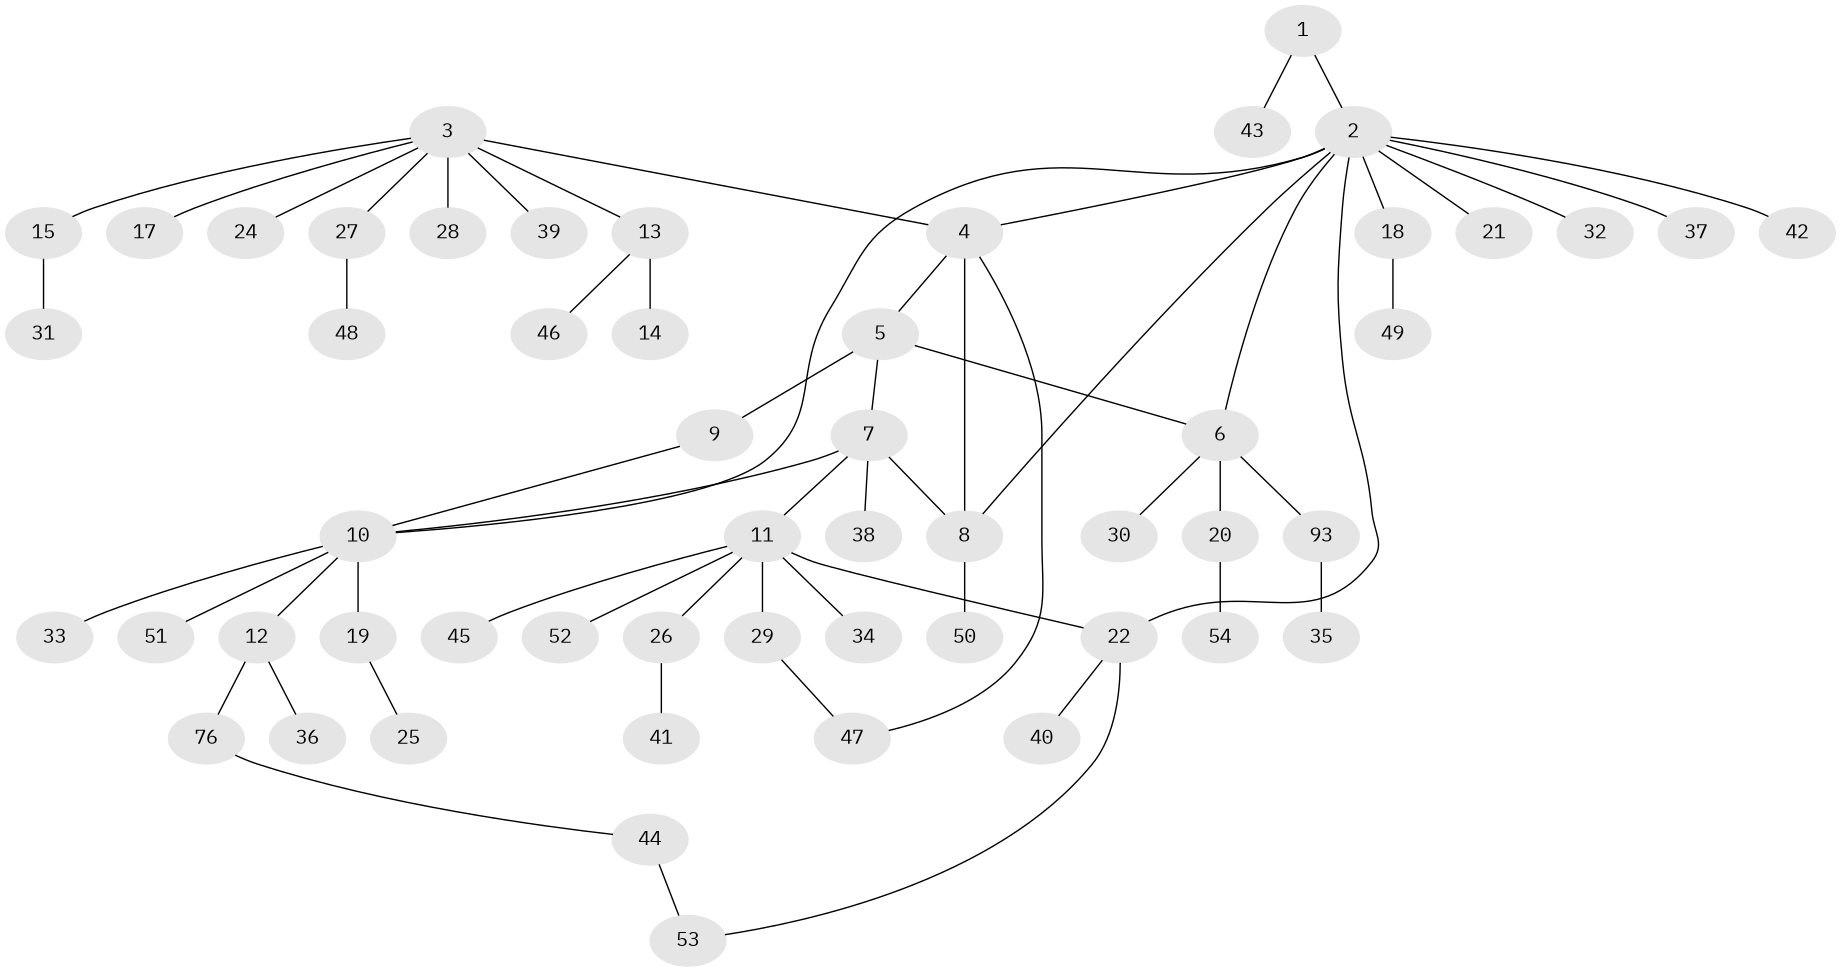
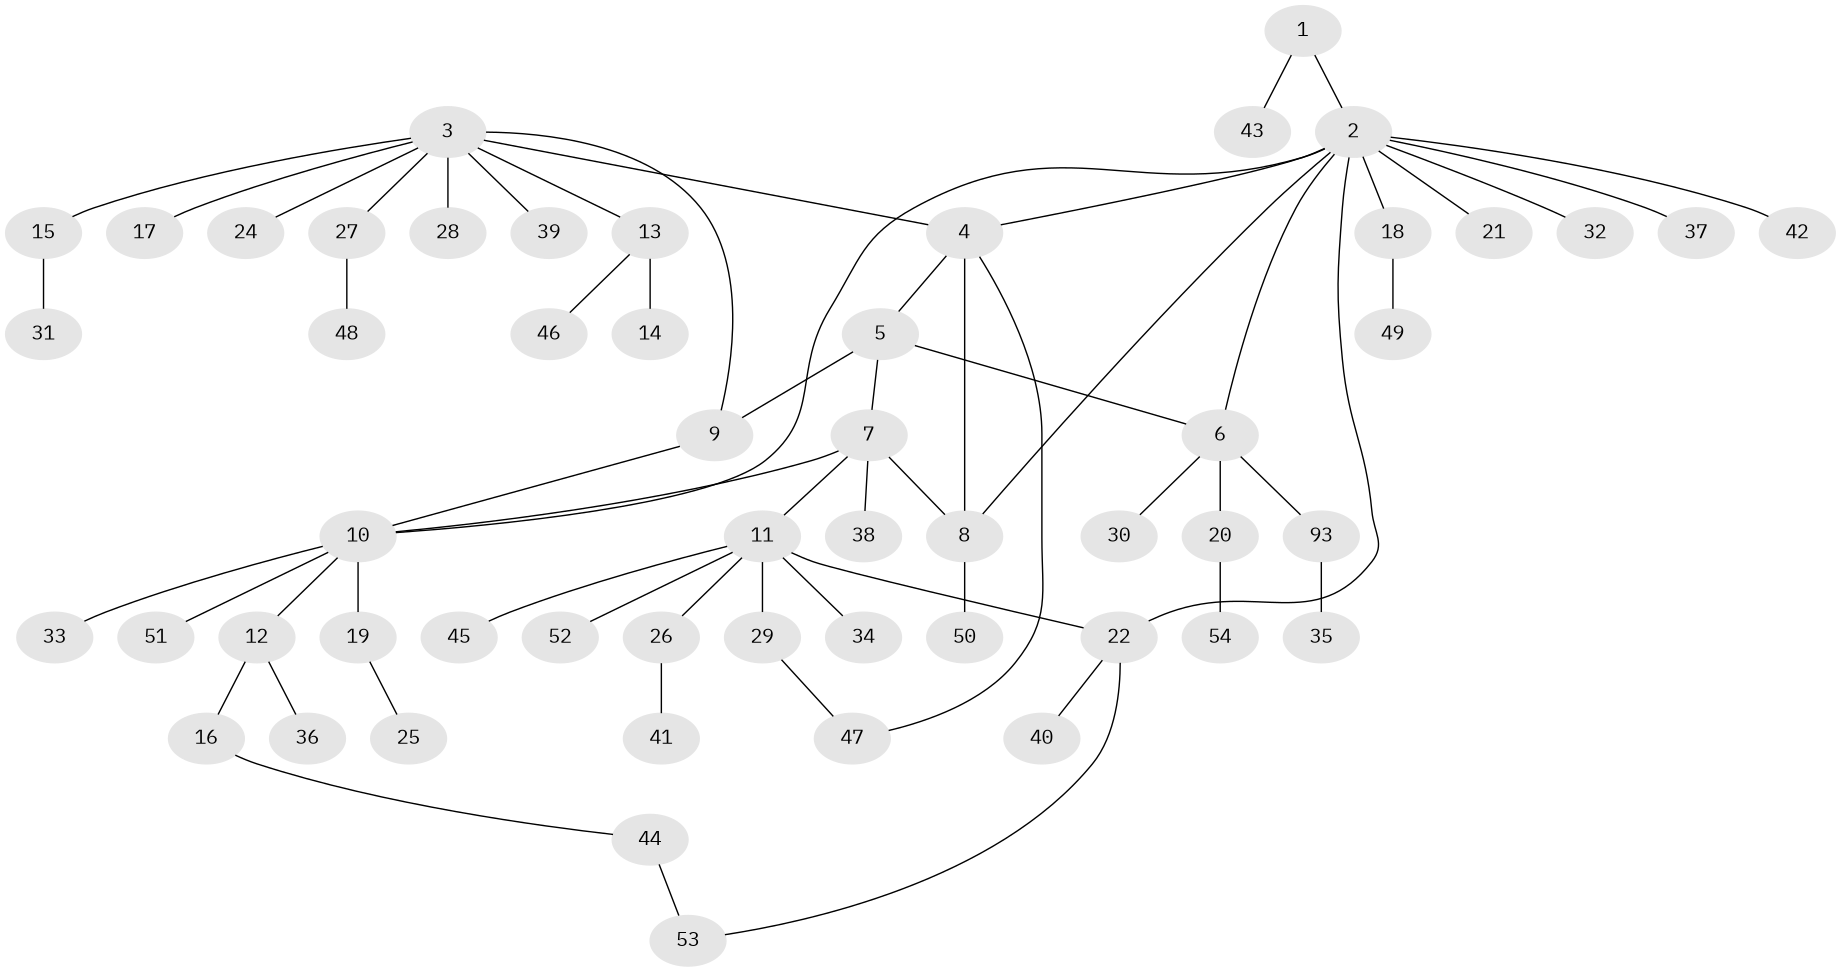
none -> (692, 199)
(206, 739) -> (206, 739)
